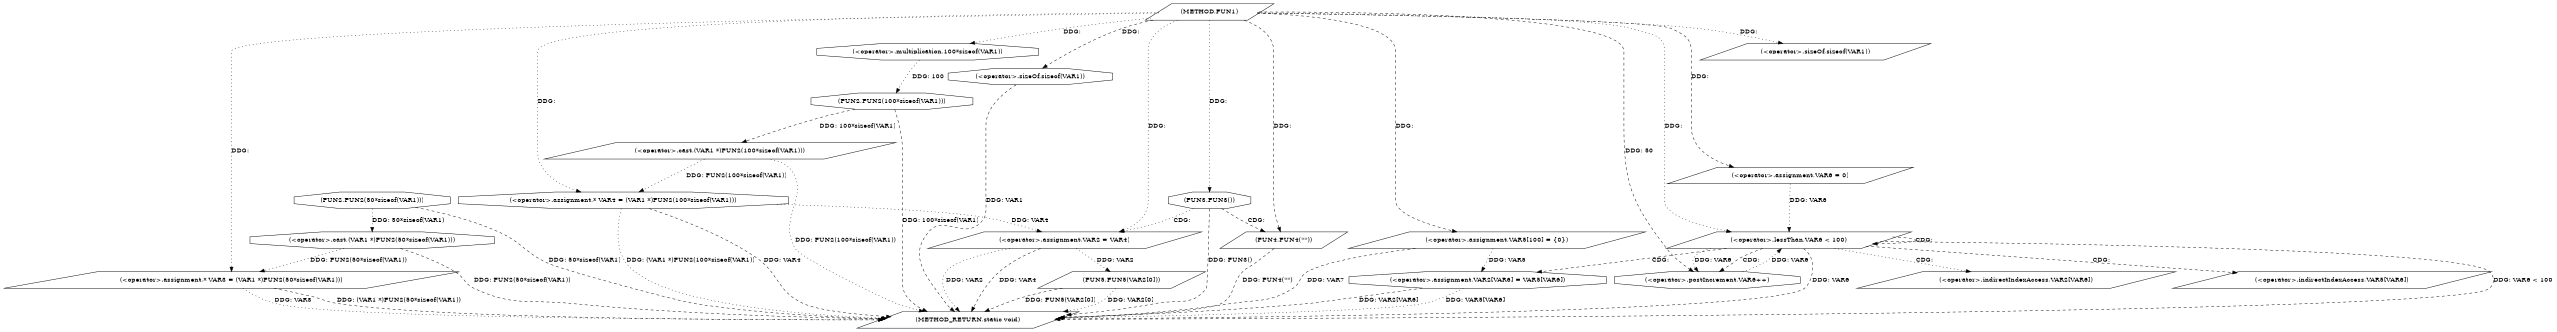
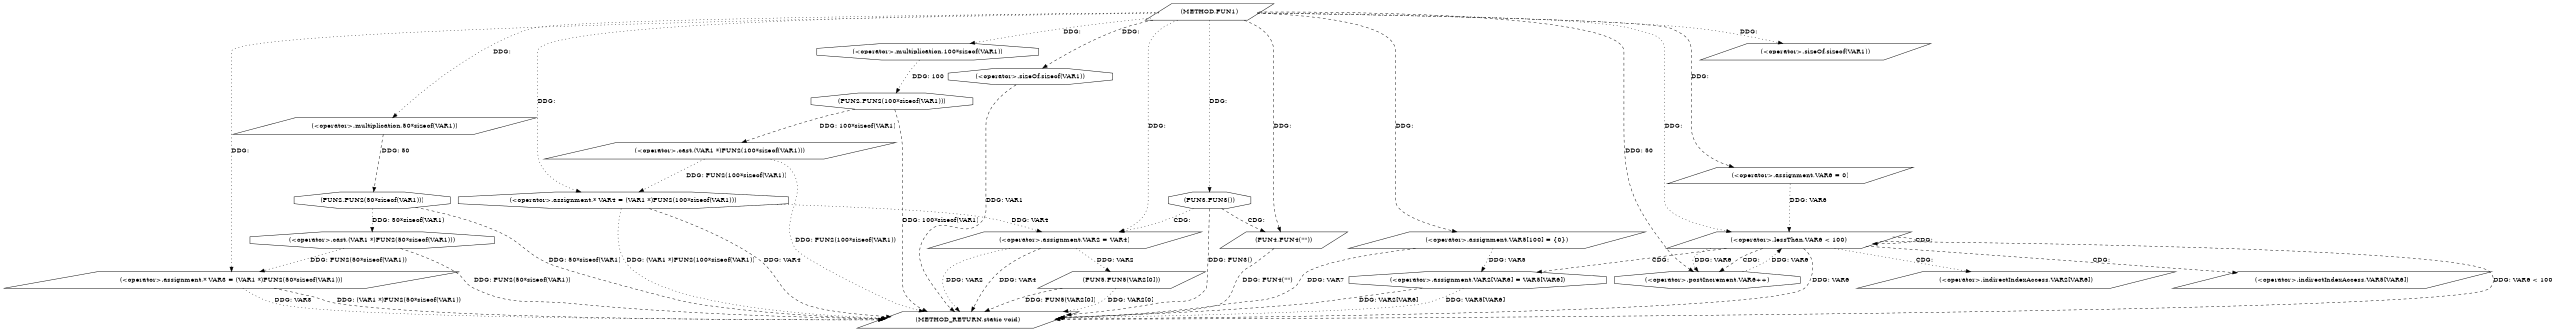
none -> (385, 126)
